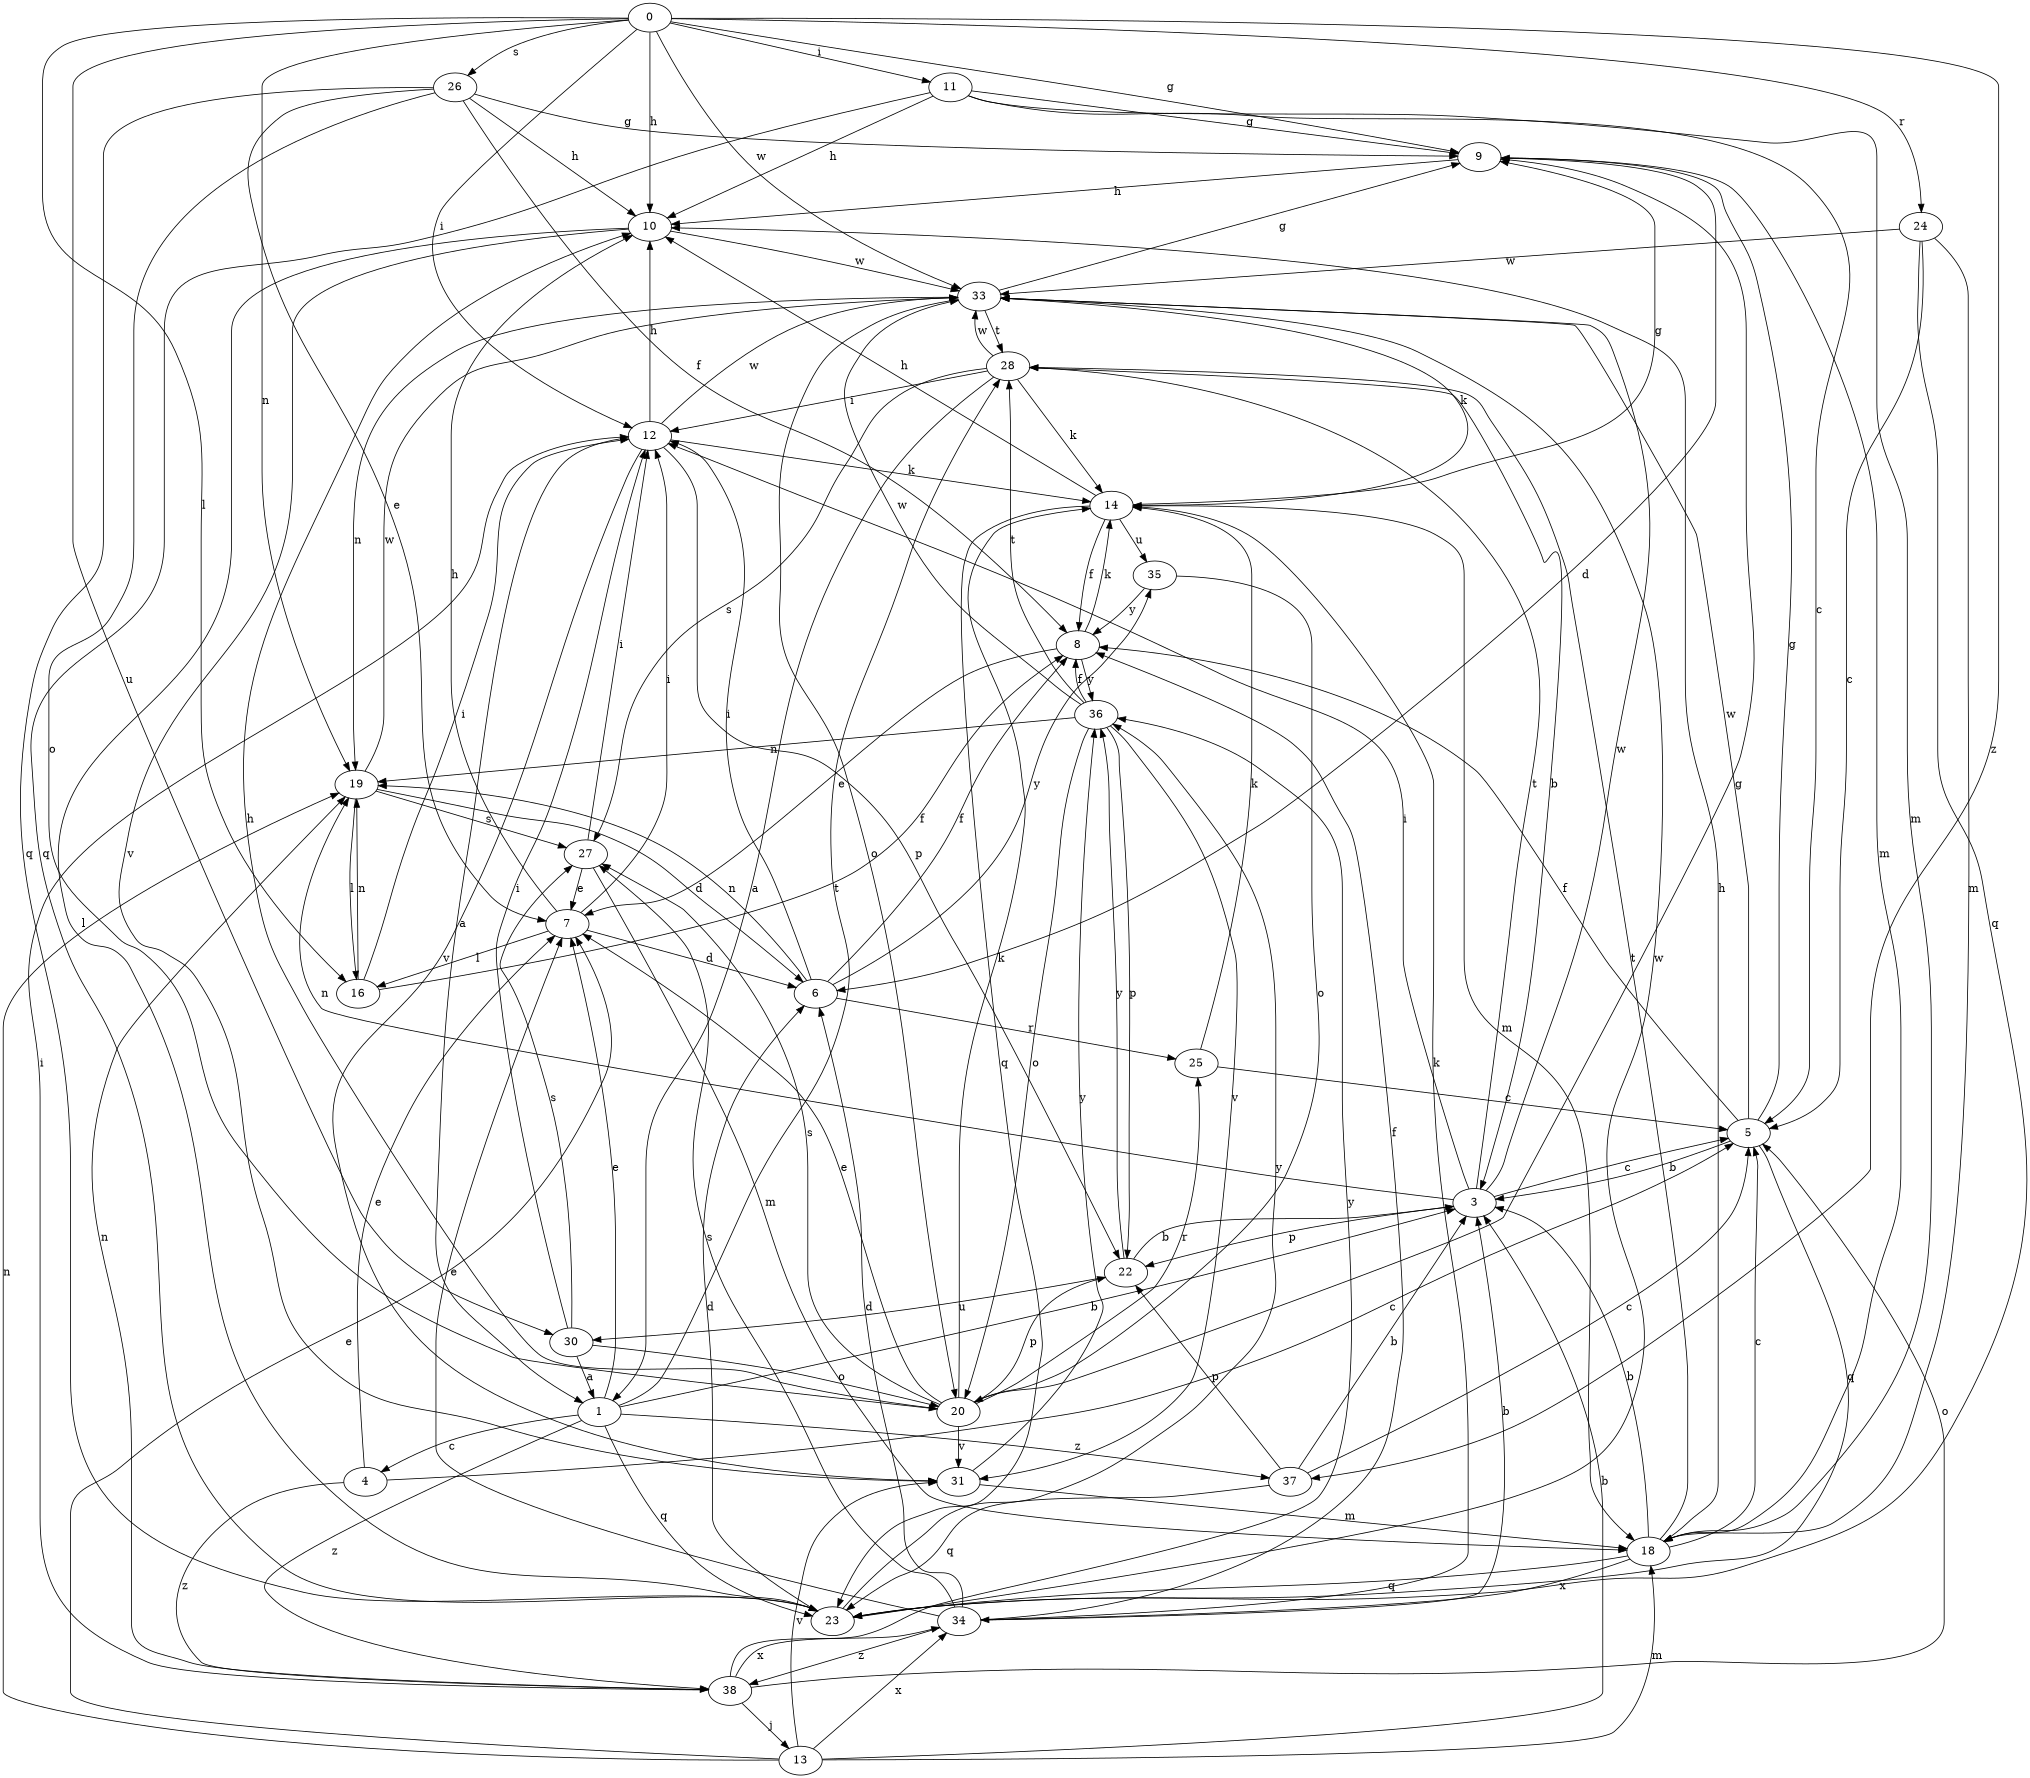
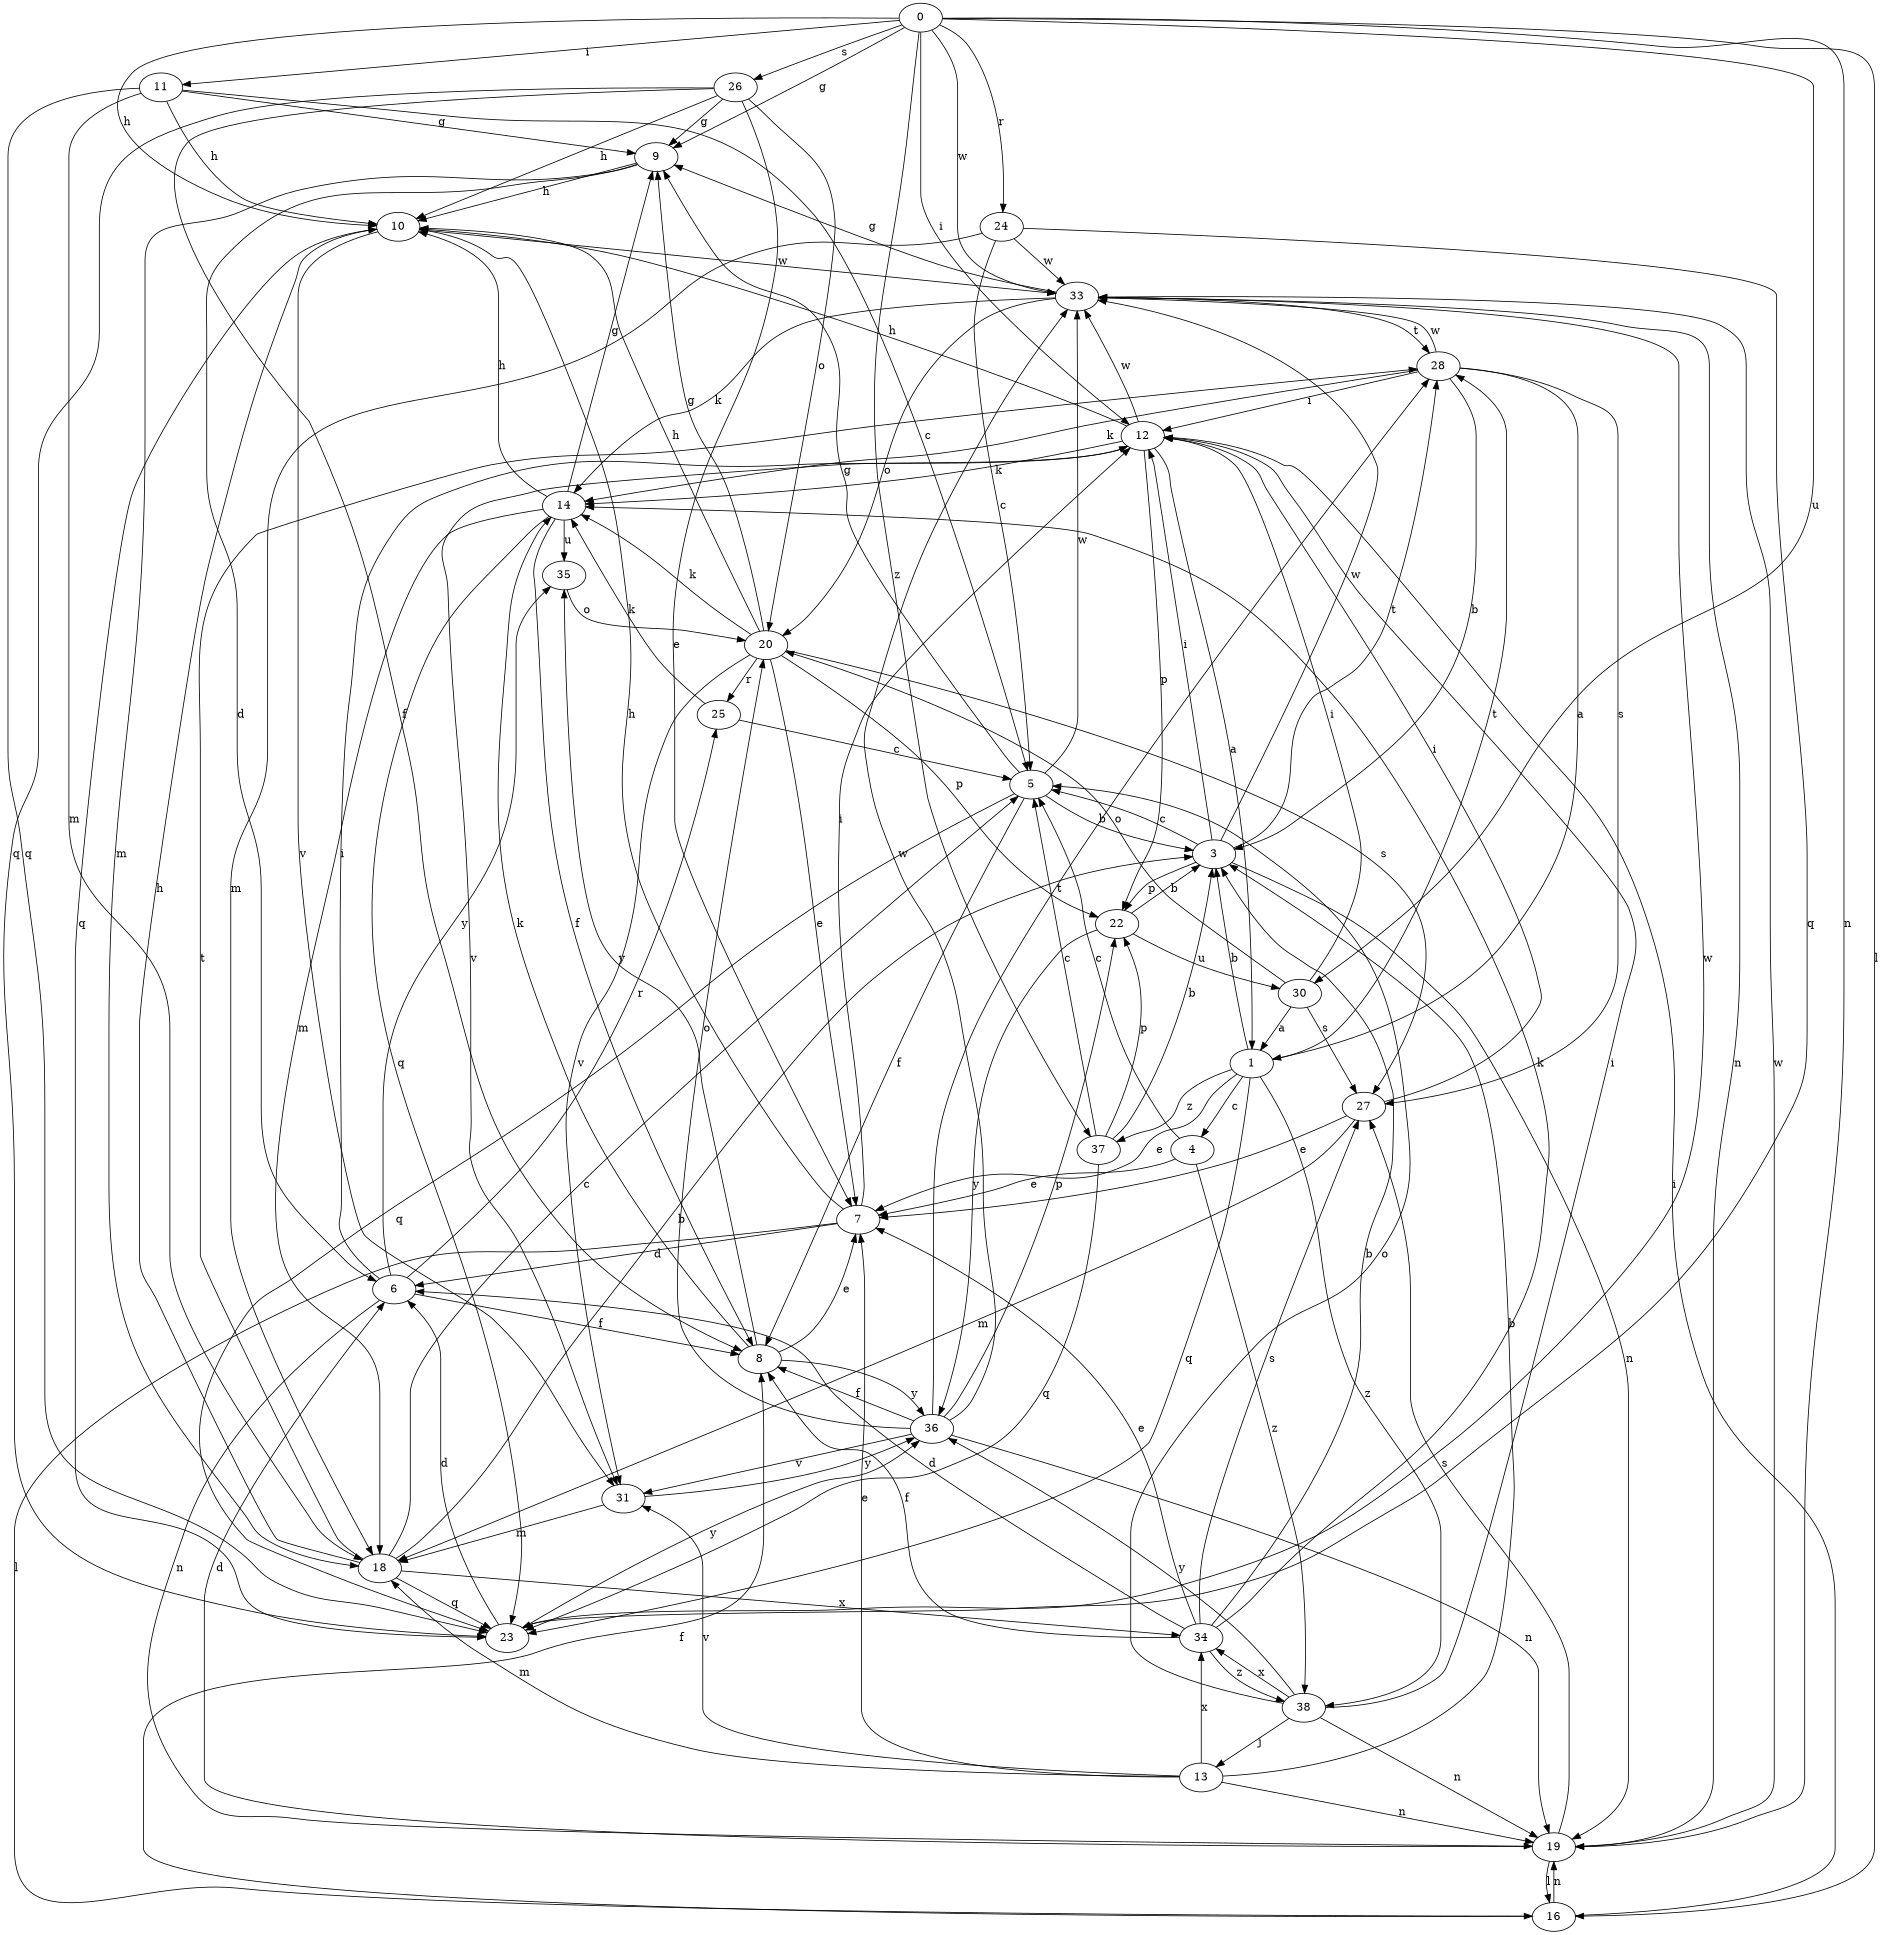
(1123, 611) -> (655, 988)
(84, 924) -> (83, 924)
